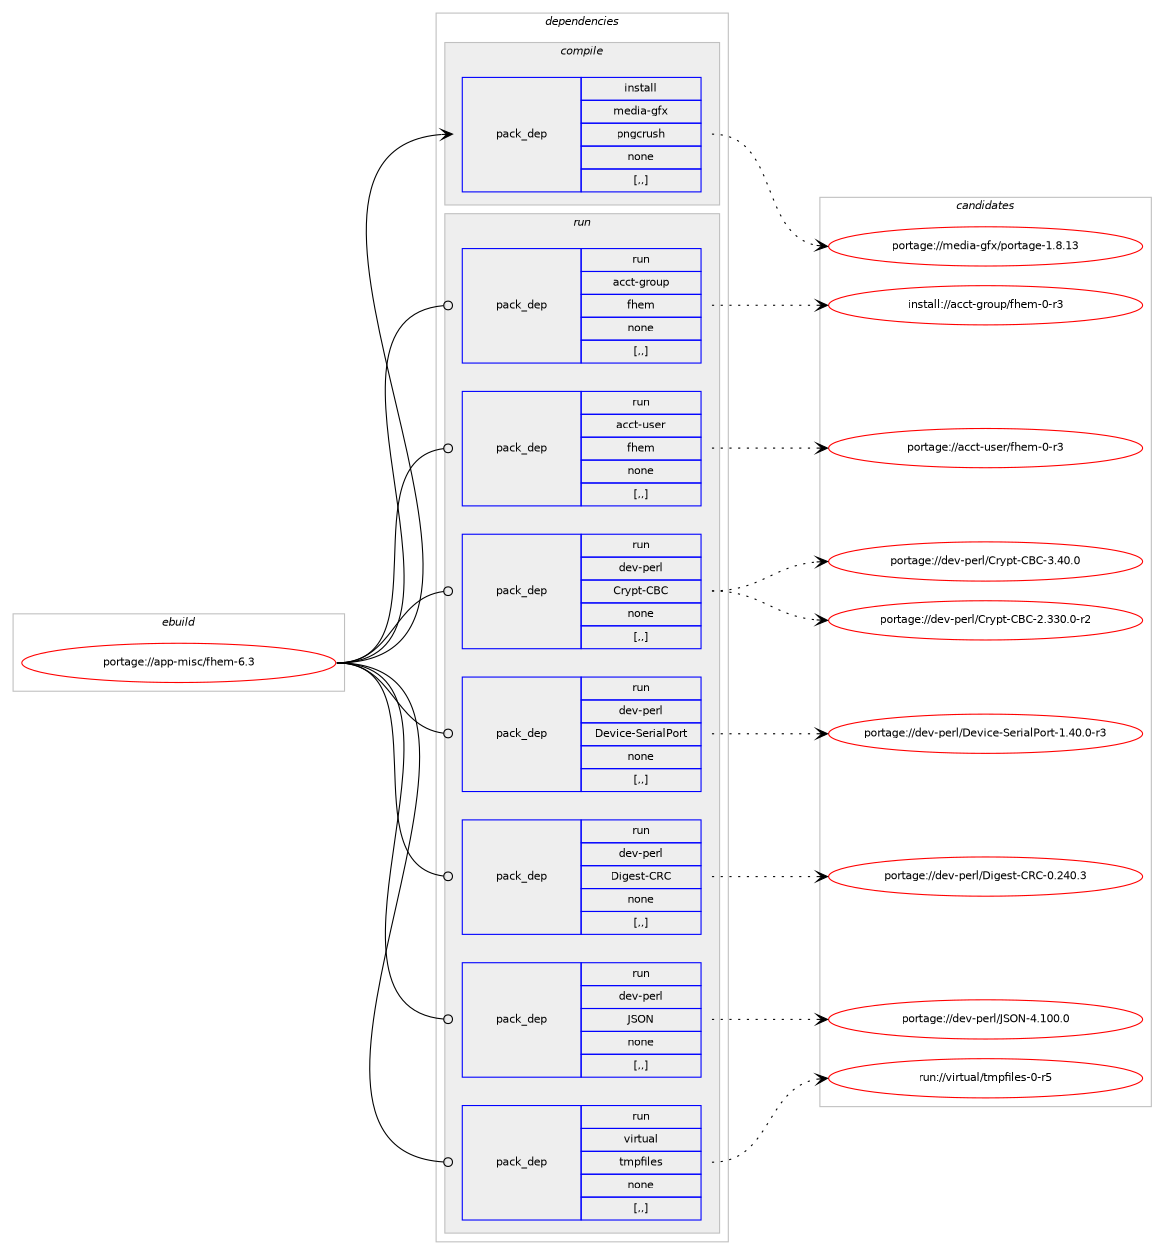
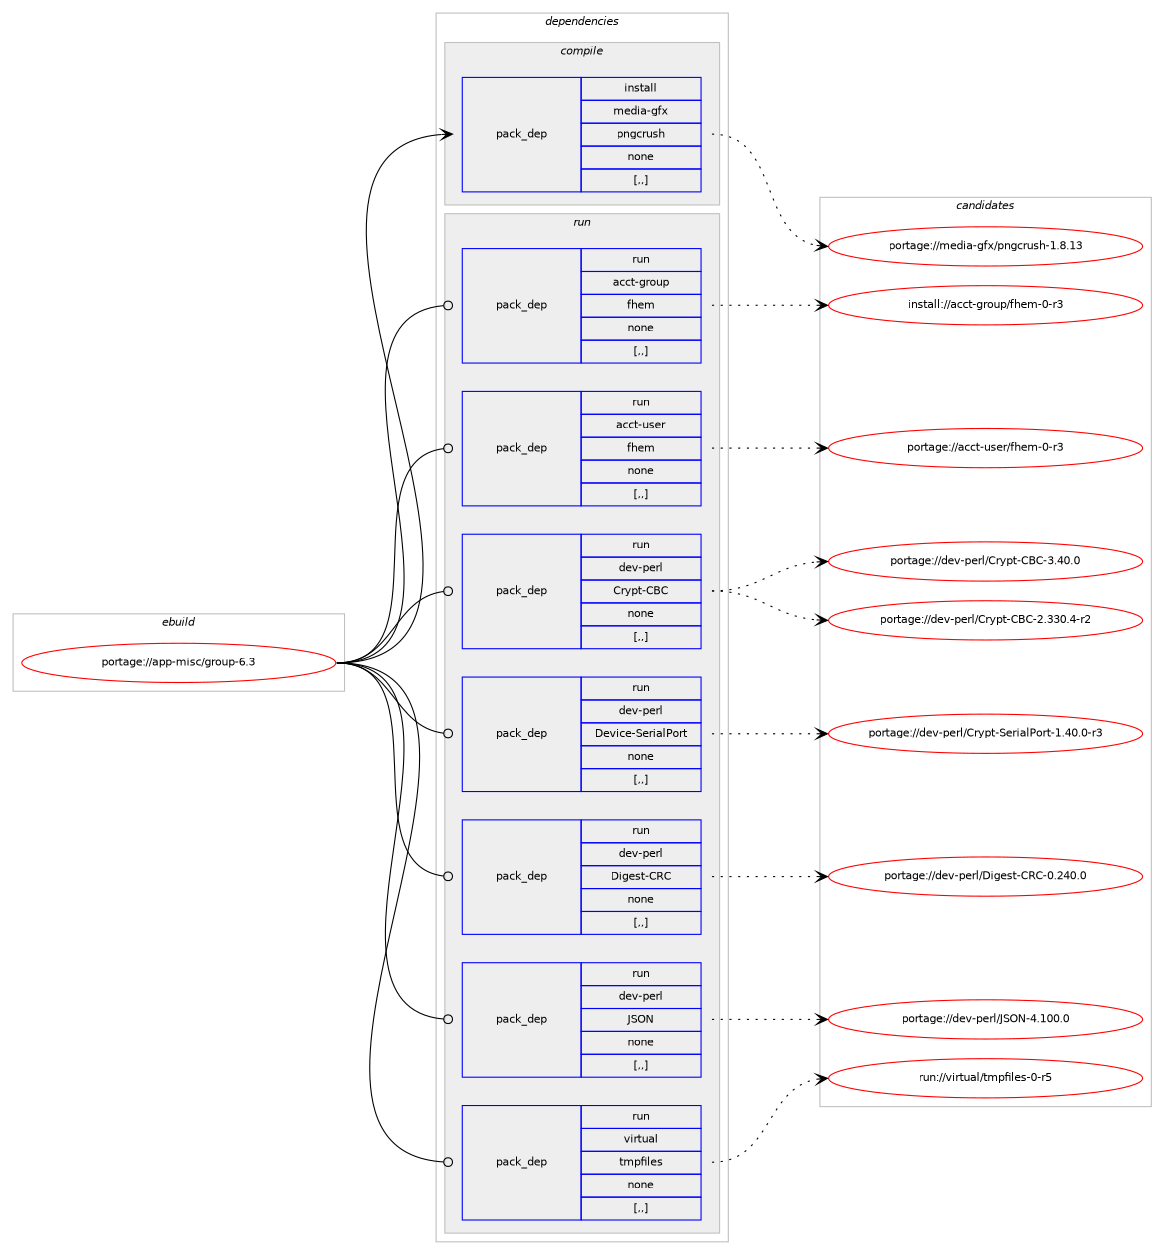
(986, 246) -> (986, 246)
(986, 620) -> (986, 620)
(179, 663) -> (179, 663)
(986, 734) -> (986, 734)
(986, 877) -> (986, 877)
